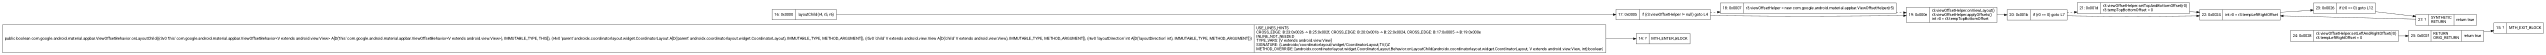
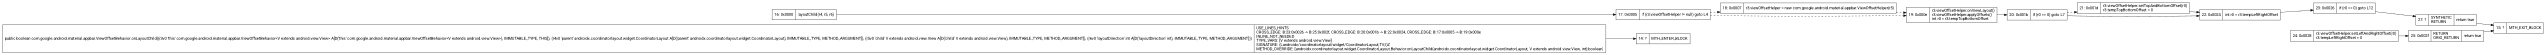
(1807, 16) -> (1807, 16)
(2350, 18) -> (2484, 24)
